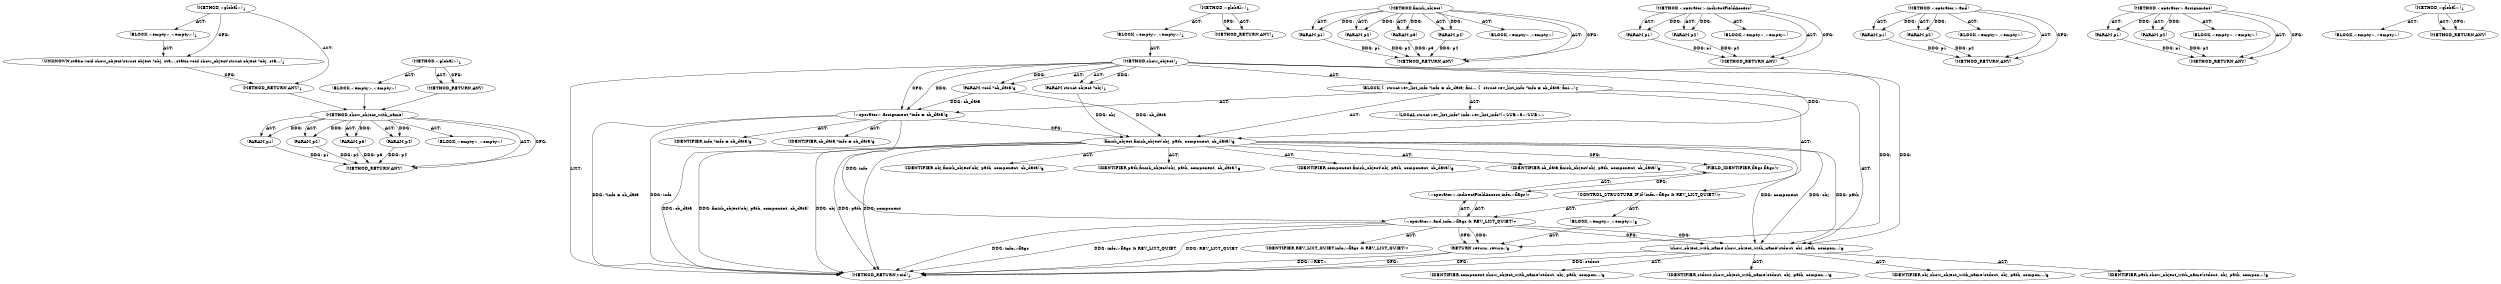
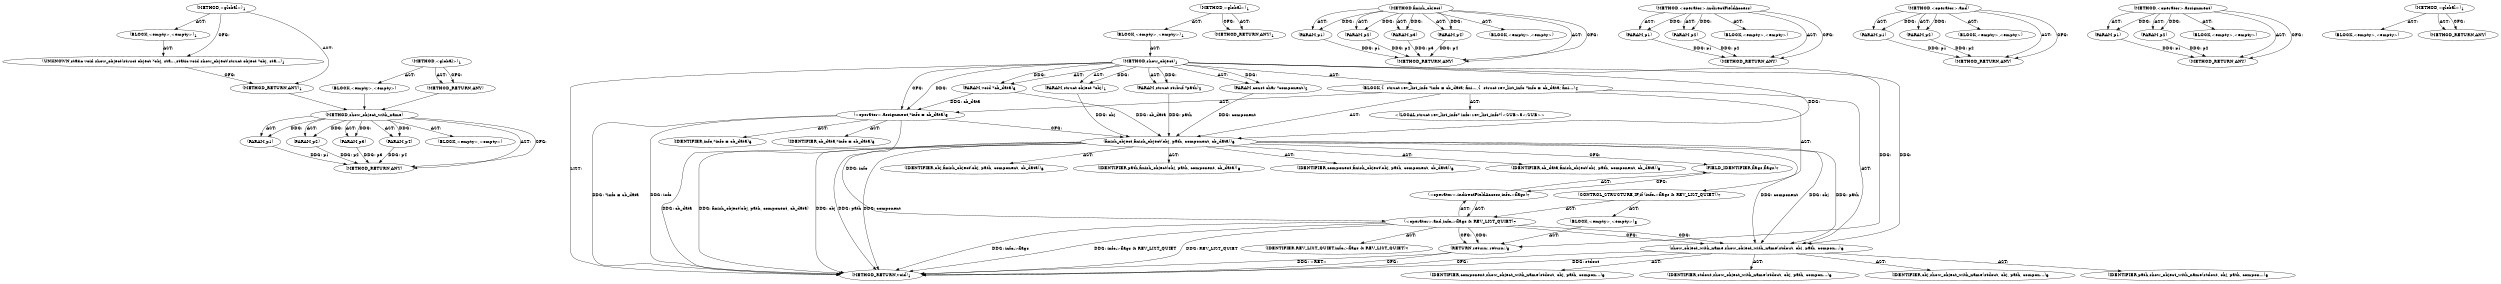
none -> (1169, 88)
none -> (1271, 88)
